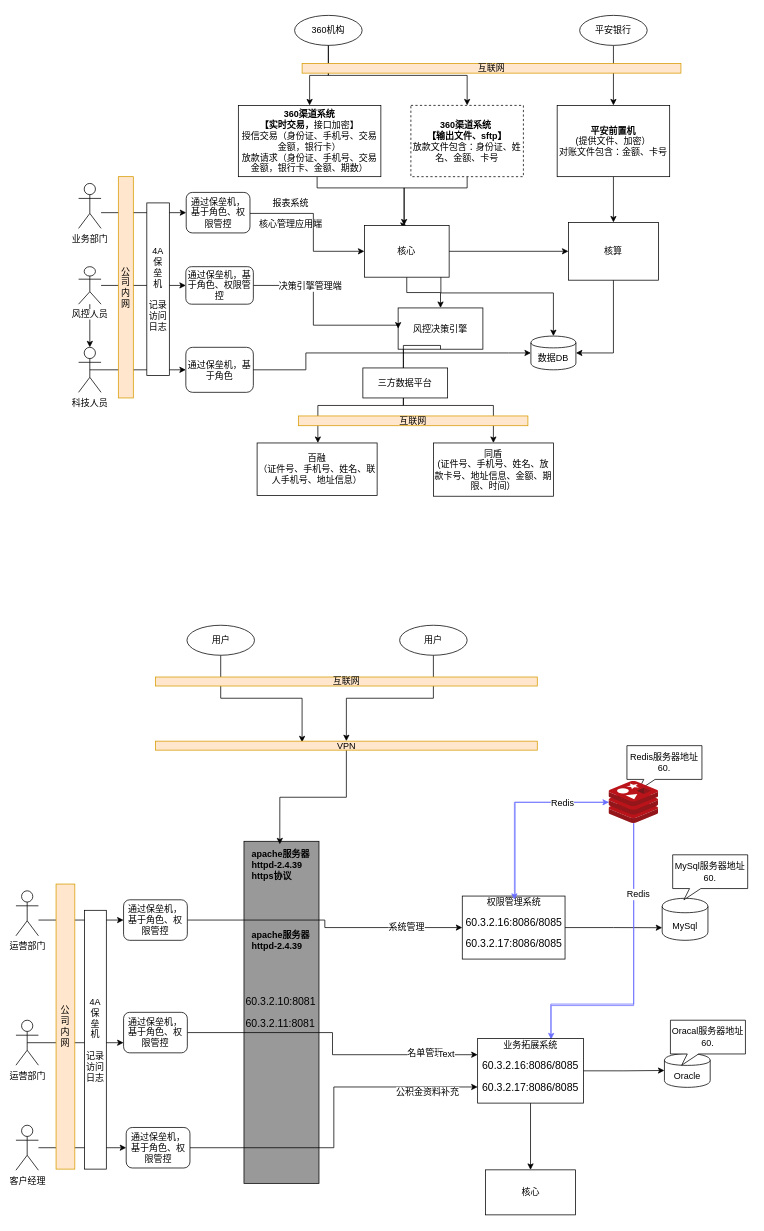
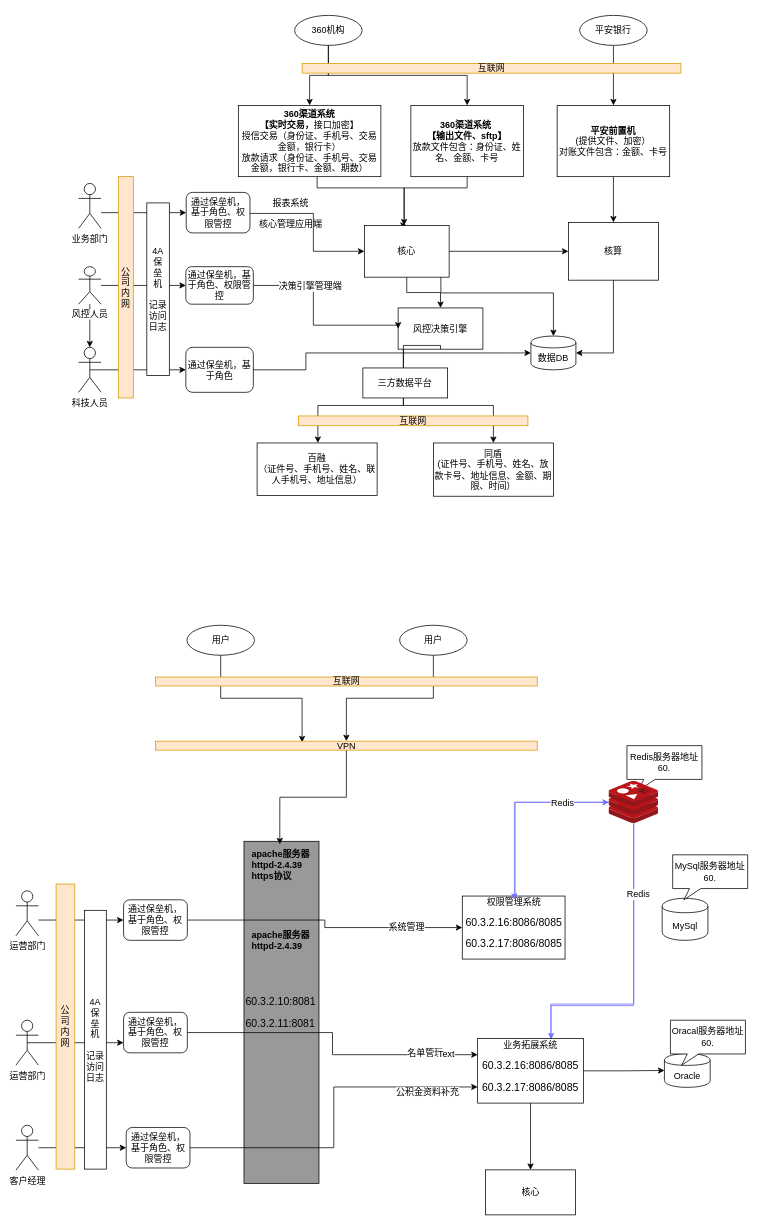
(467, 141) -> (467, 141)
(610, 927) -> none
